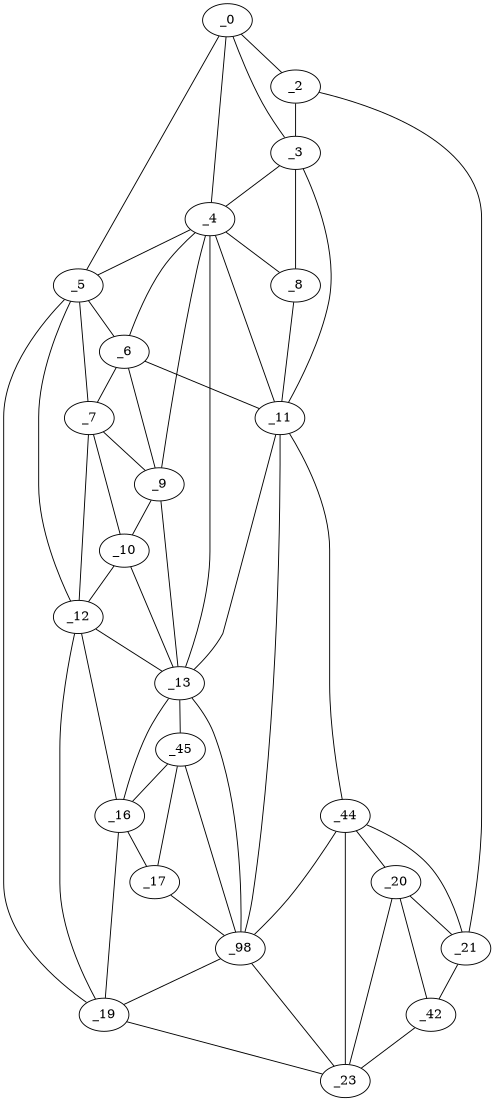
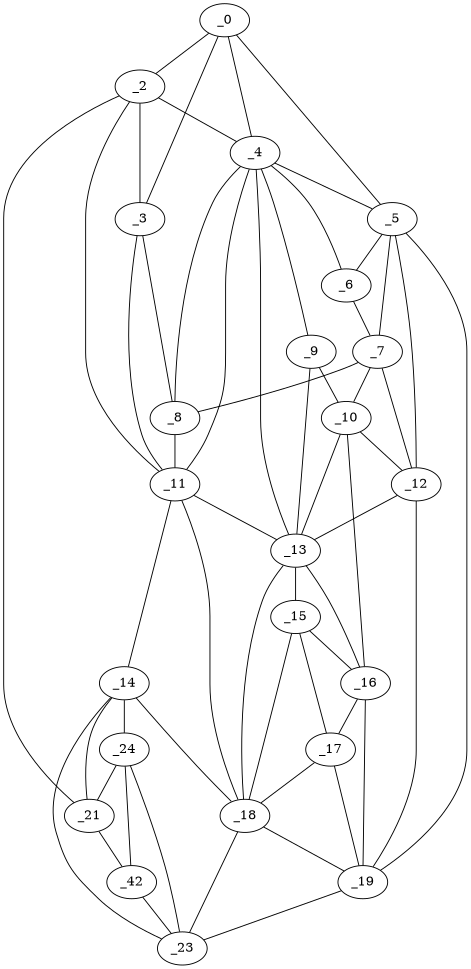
(253, 186) -> (198, 120)
(202, 385) -> (86, 294)
(142, 418) -> none
(124, 451) -> (279, 390)
(99, 717) -> (356, 551)
(180, 750) -> (296, 617)
(345, 816) -> (124, 683)
none -> (347, 816)
(396, 882) -> (124, 750)
(240, 948) -> (245, 816)
